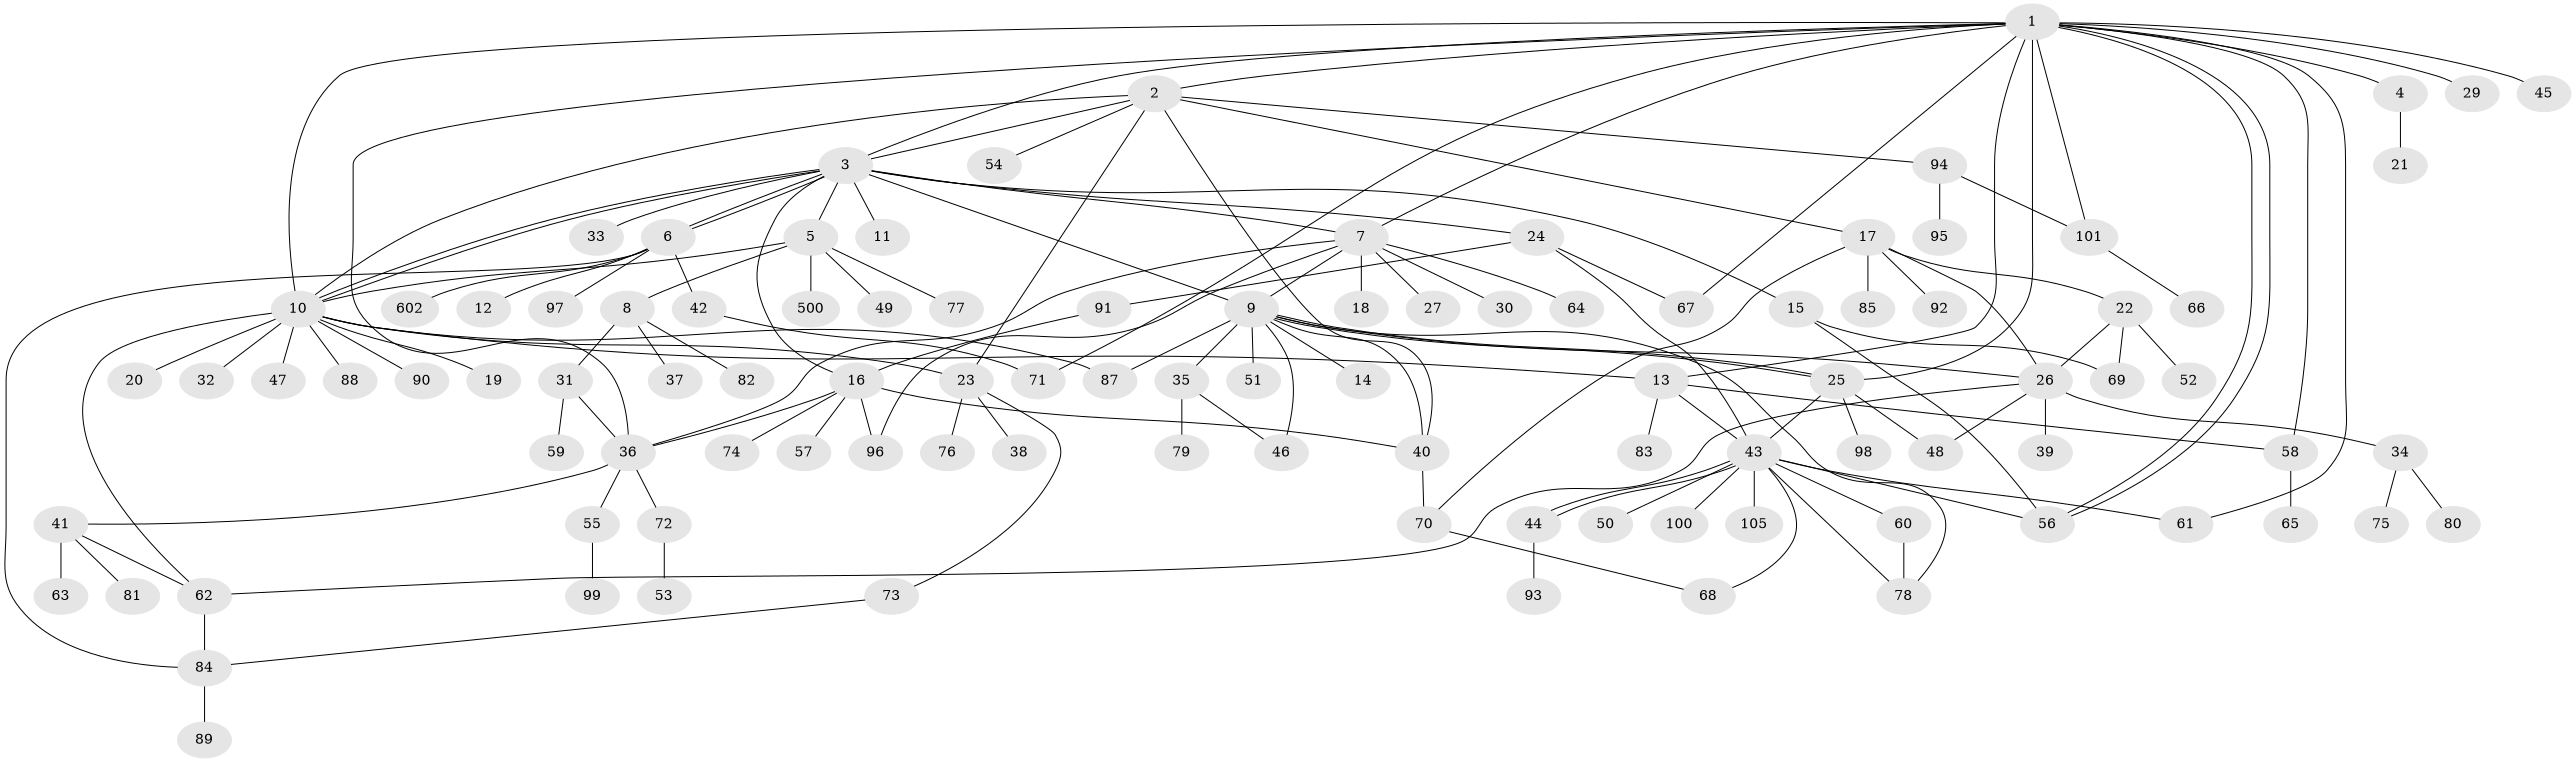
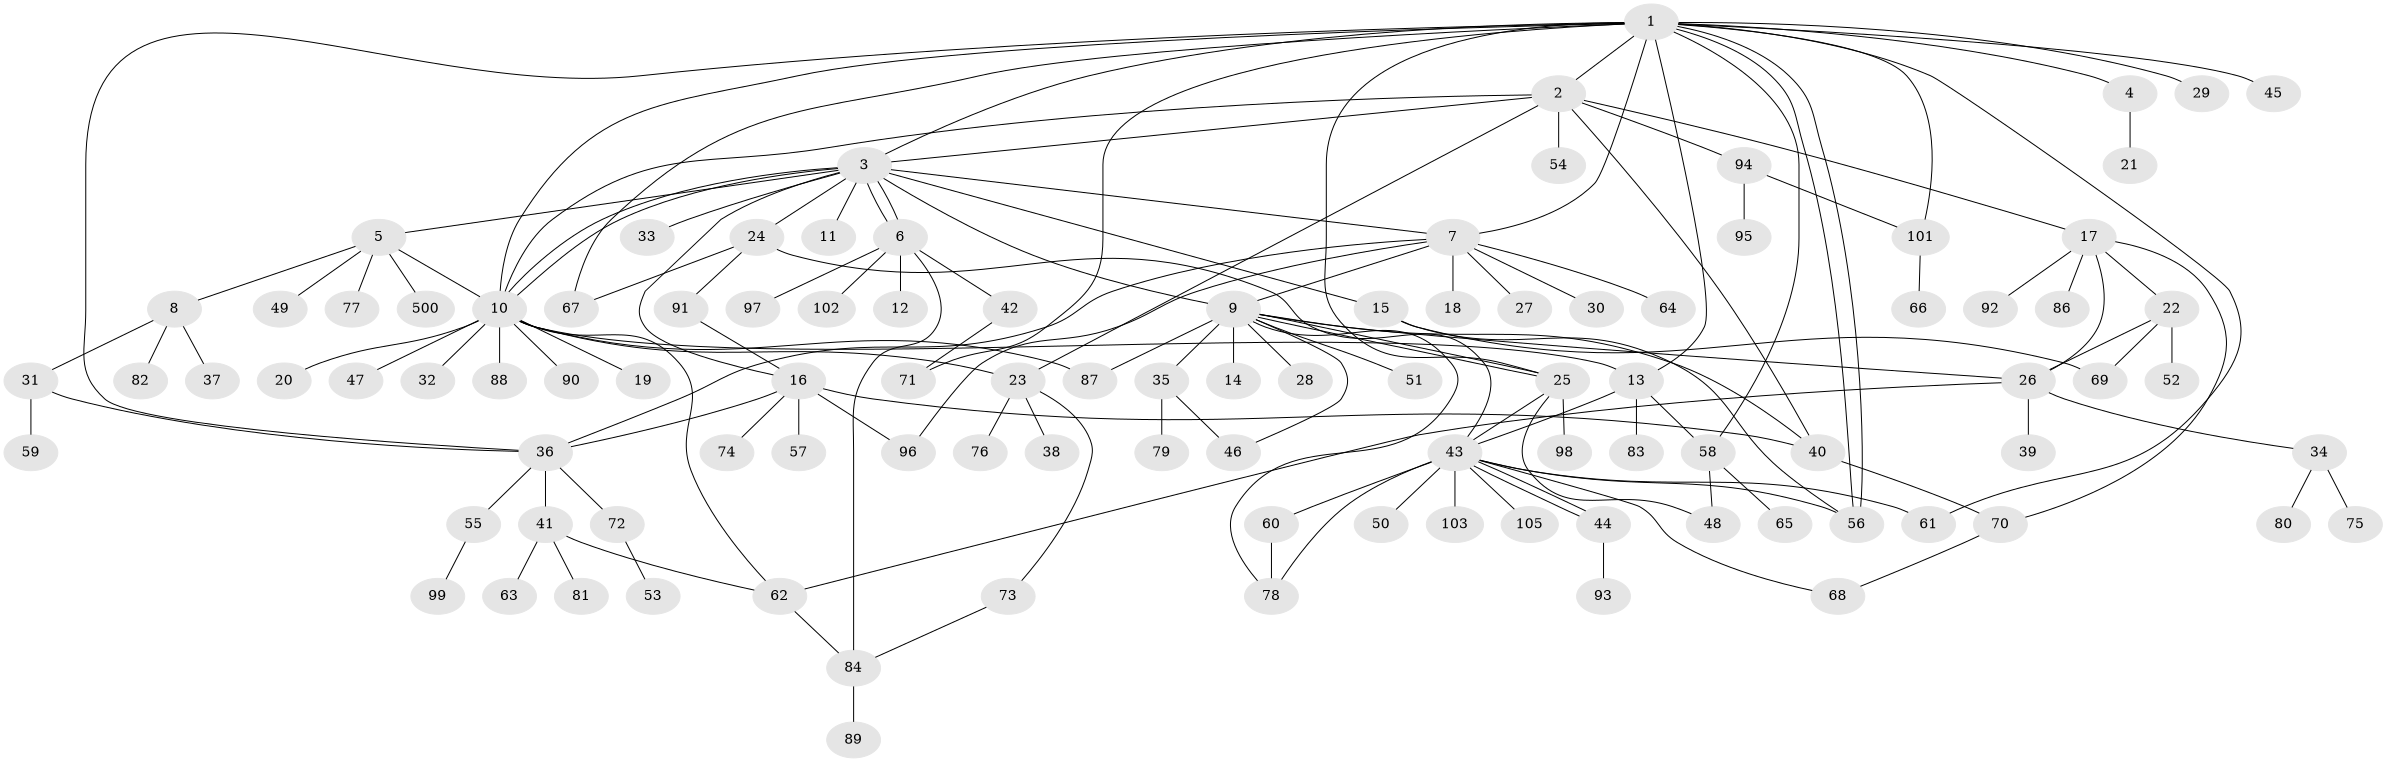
(410, 309) -> (827, 309)
(1868, 309) -> (2062, 309)
none -> (1305, 381)
(1996, 413) -> (1711, 492)
(1679, 525) -> (1455, 525)
